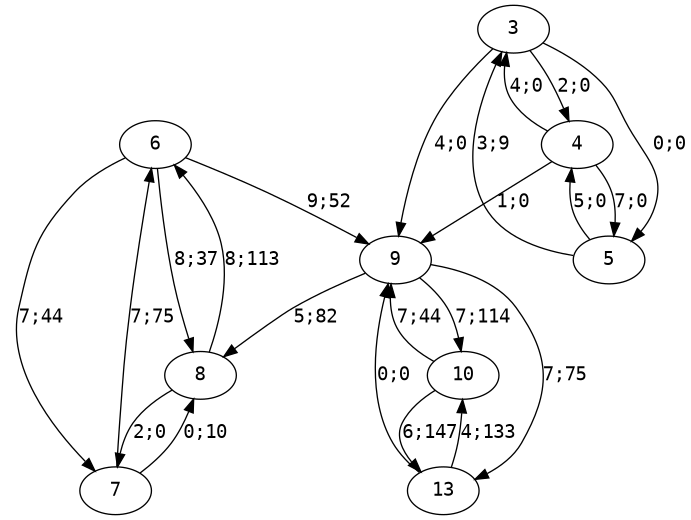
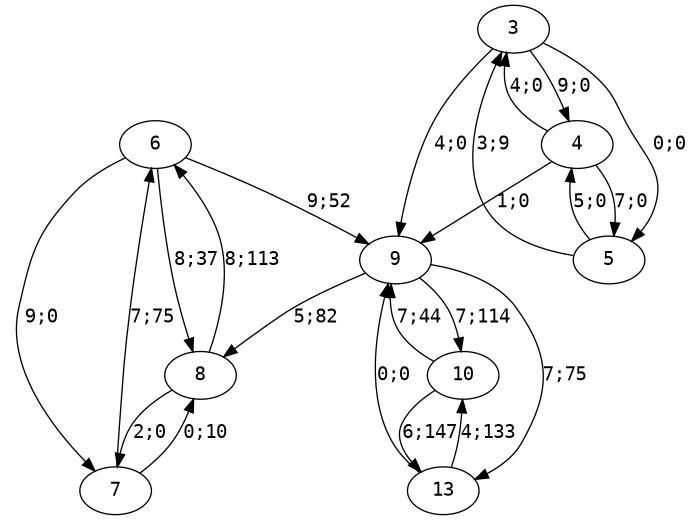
(574, 87) -> (574, 87)
(41, 318) -> (41, 318)
